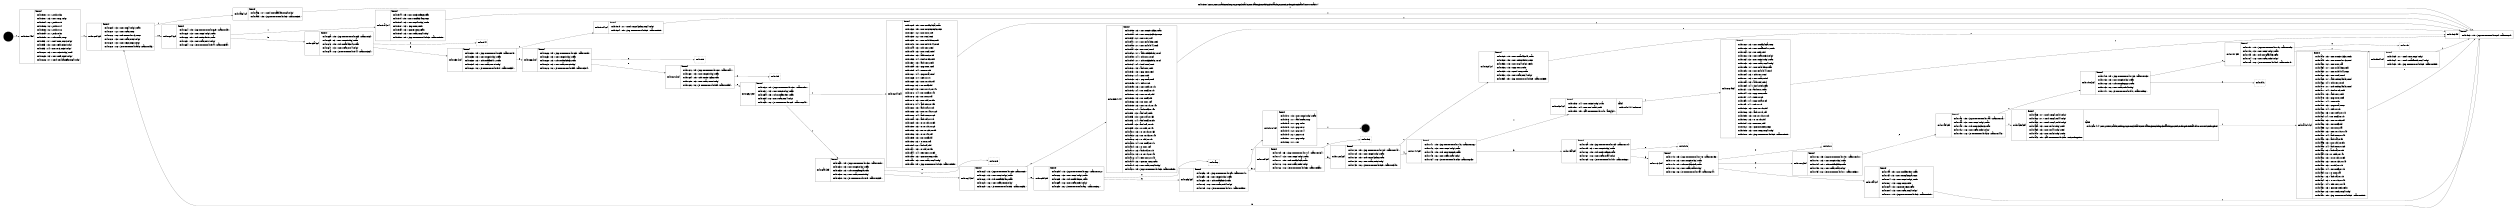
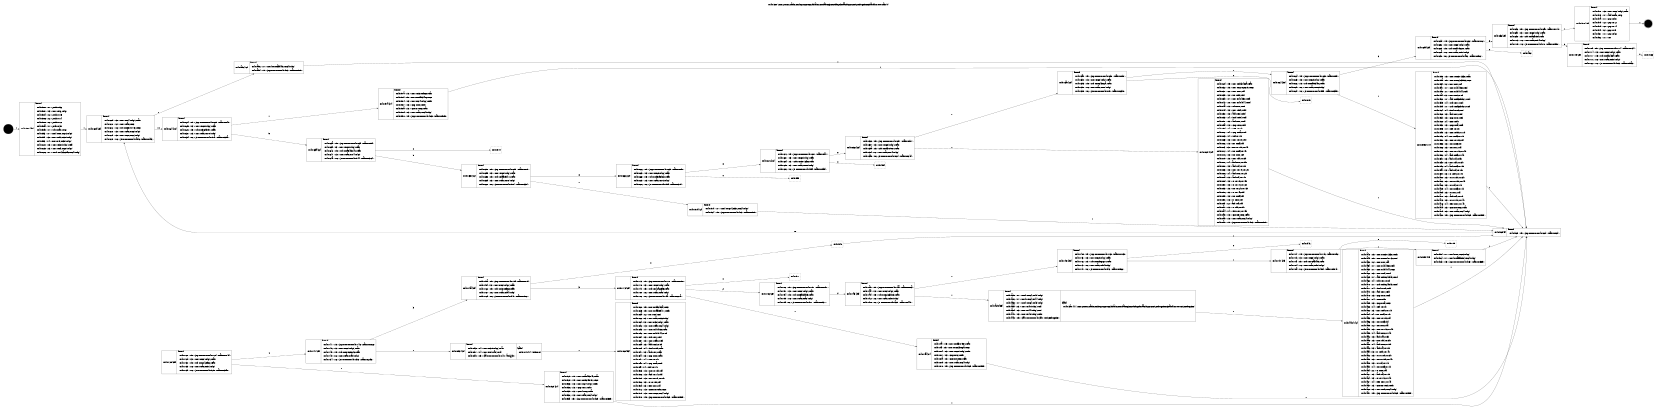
(2116, 50) -> (1167, 237)
(1327, 158) -> none
